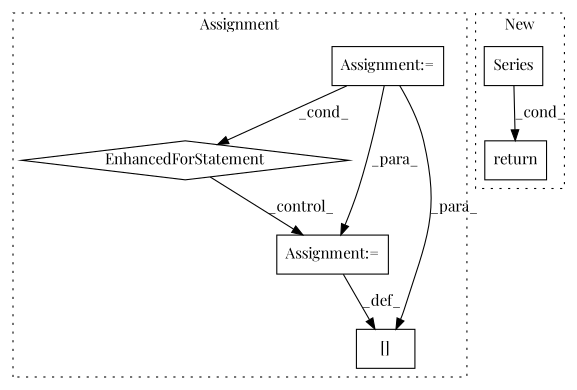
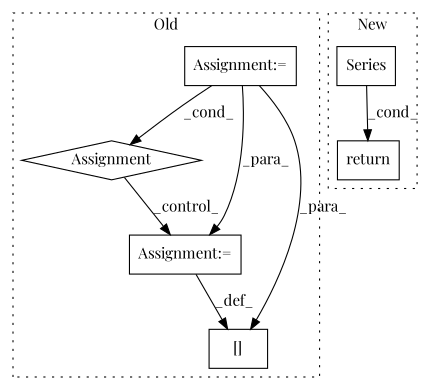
(240, 25) -> (166, 25)
(185, 160) -> (112, 160)
